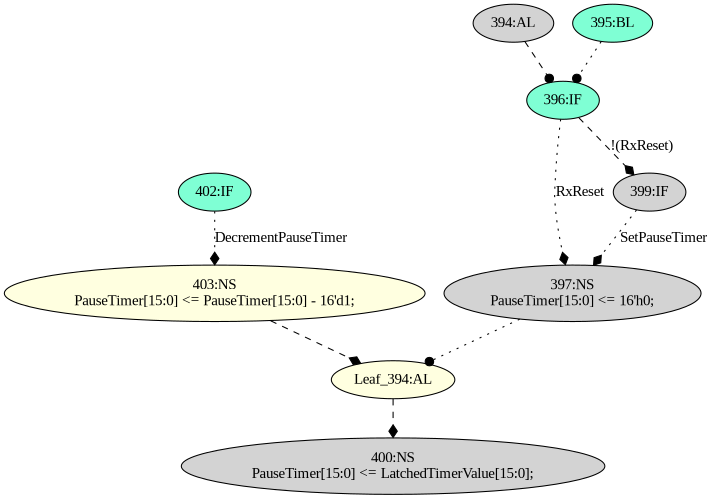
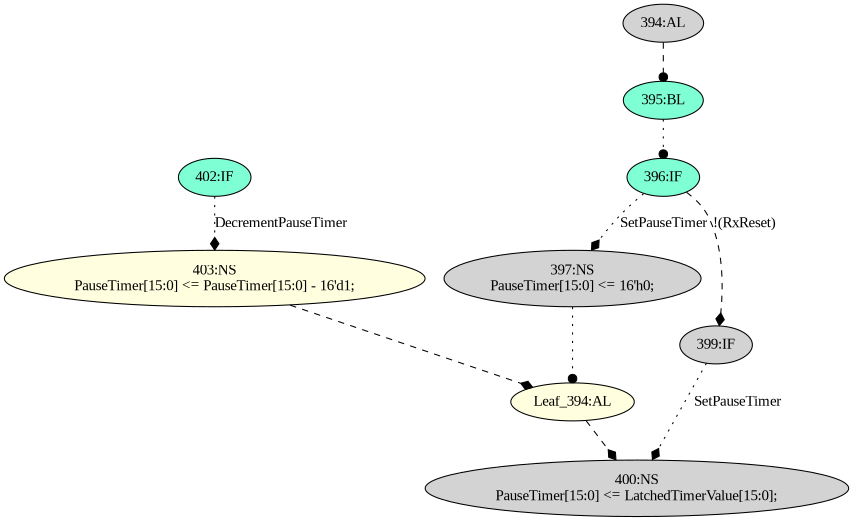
(536, 58) -> (663, 58)
(580, 192) -> (664, 223)
(619, 232) -> (683, 406)
